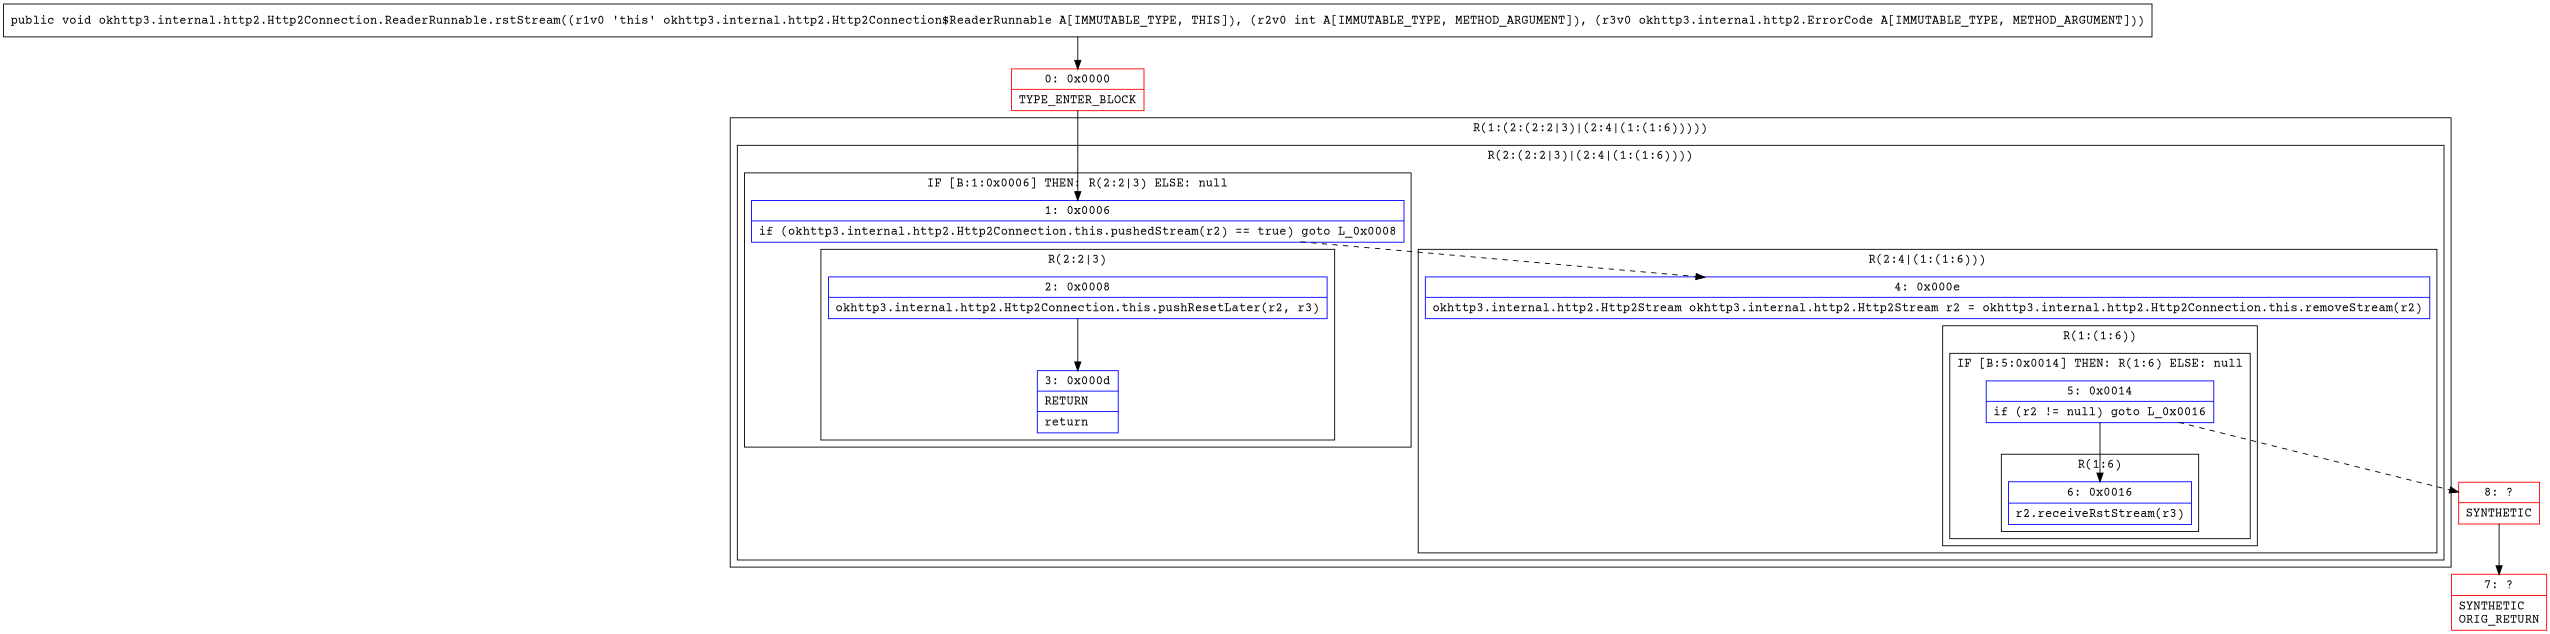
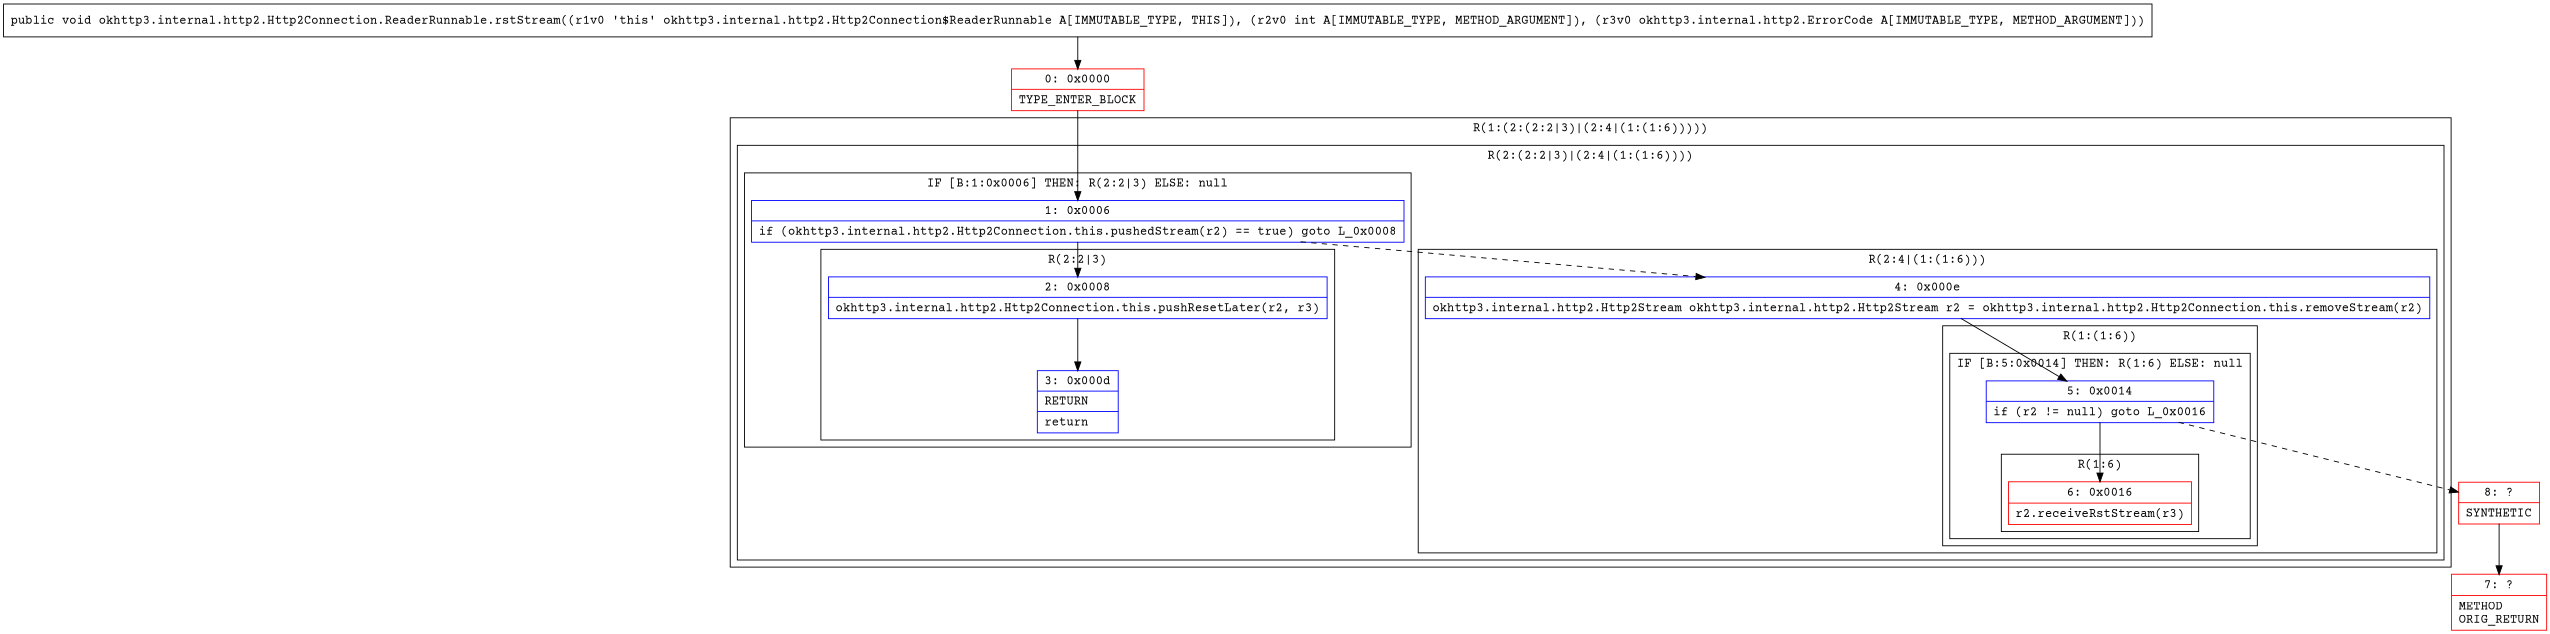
none -> (1078, 255)
none -> (2010, 348)
(2100, 503) -> (2100, 503)
(2492, 606) -> (2481, 606)
